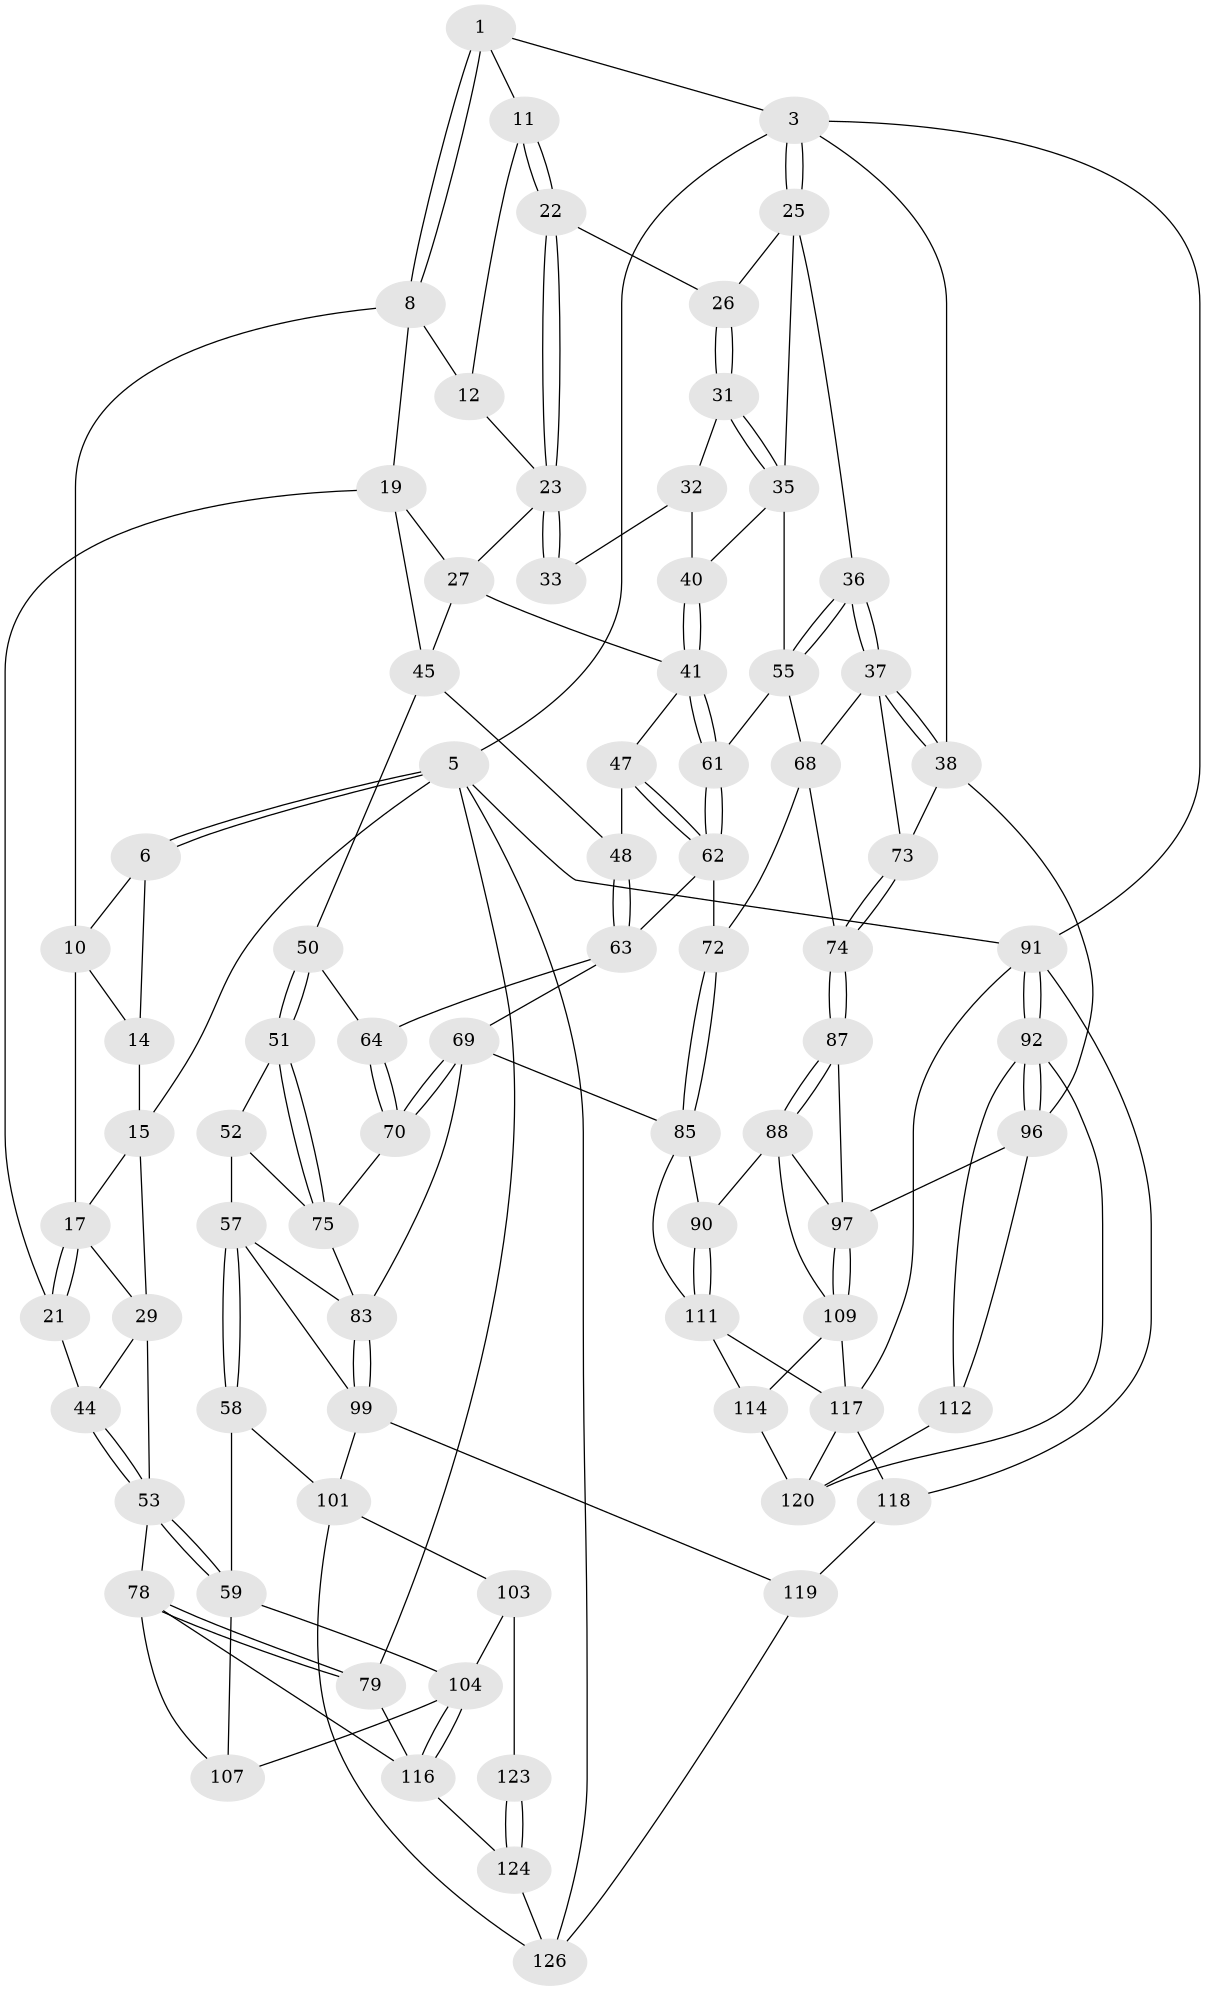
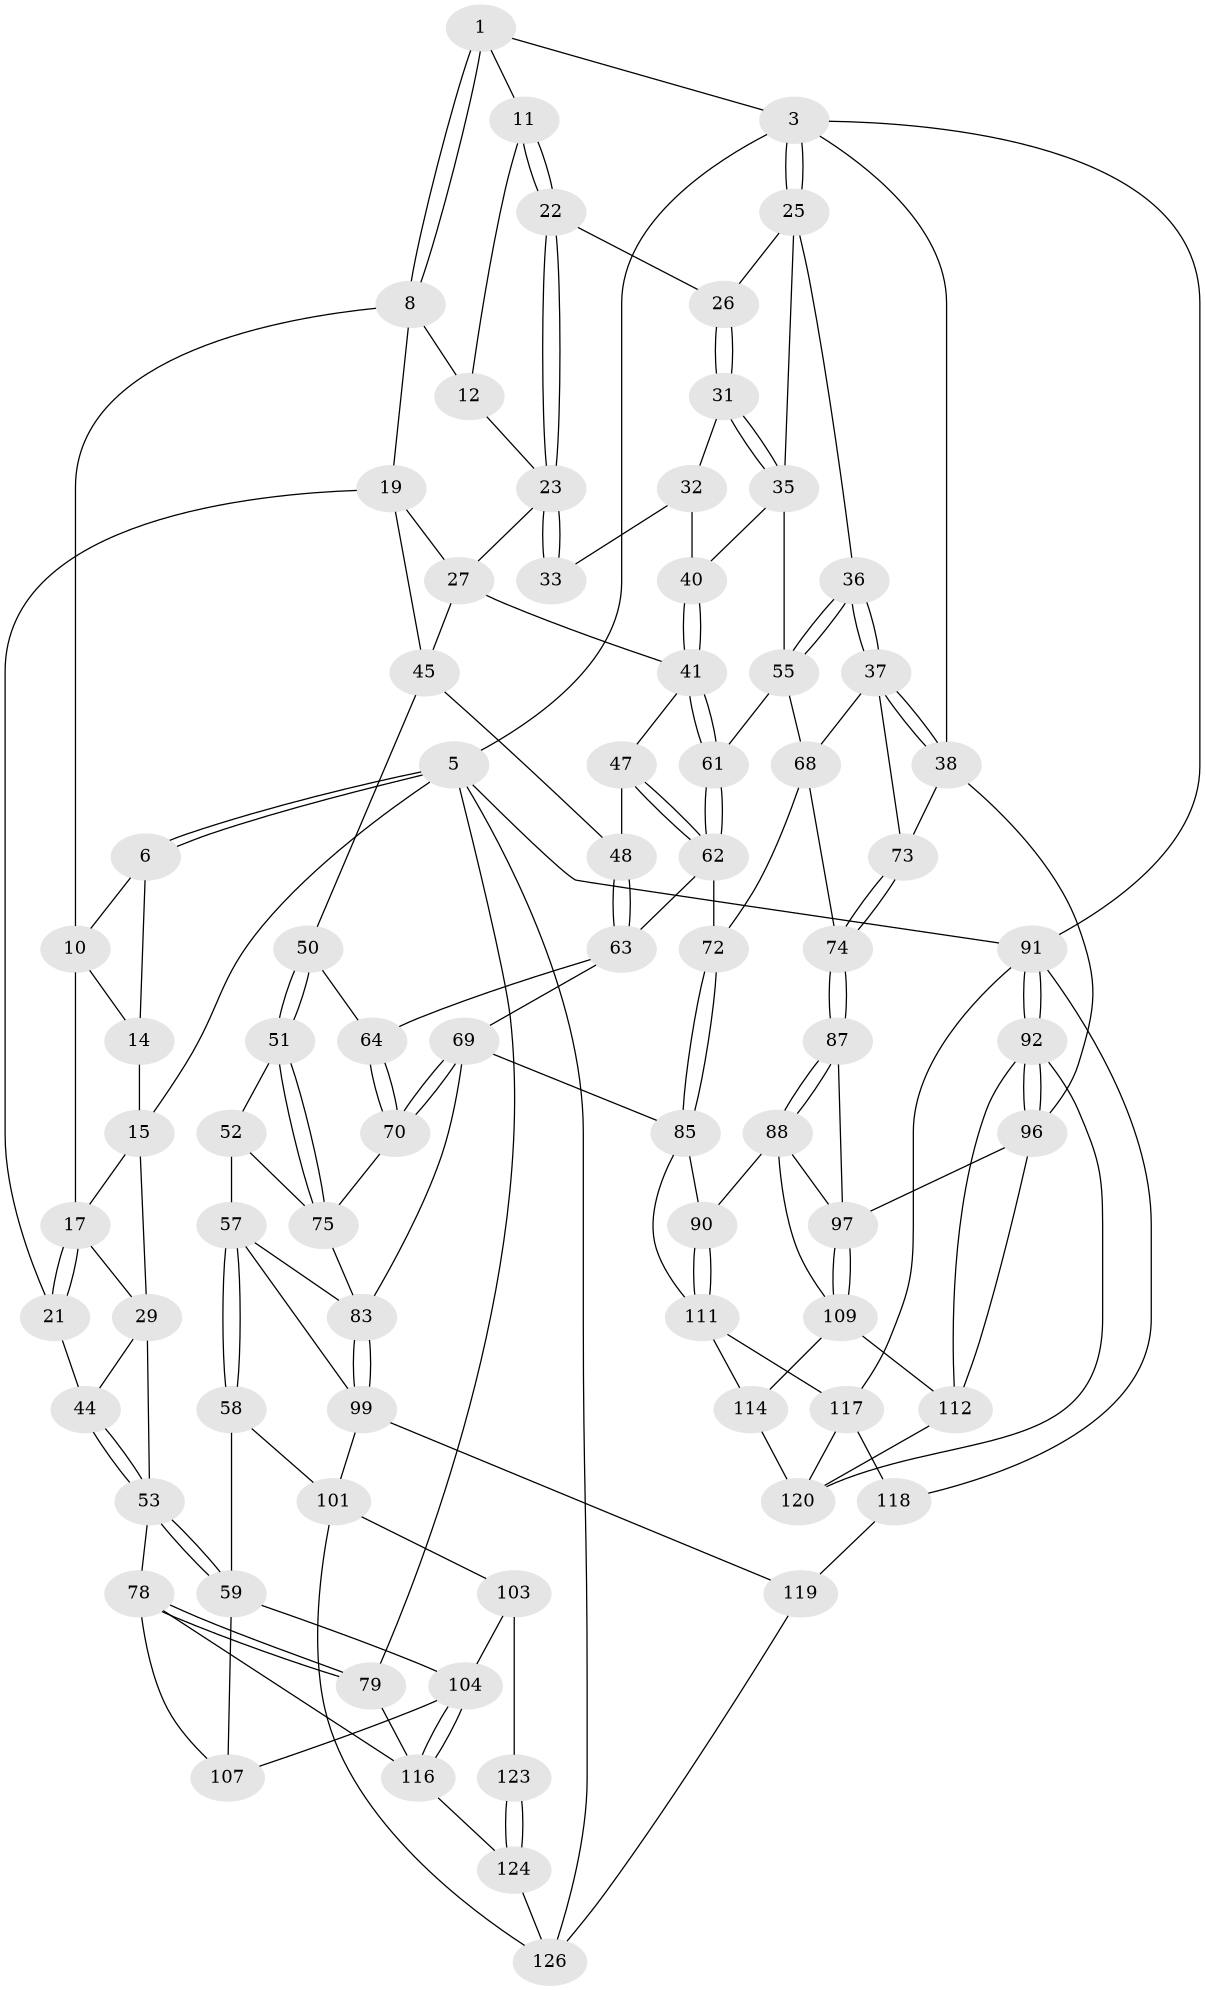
(844, 1364) -> (898, 1364)
